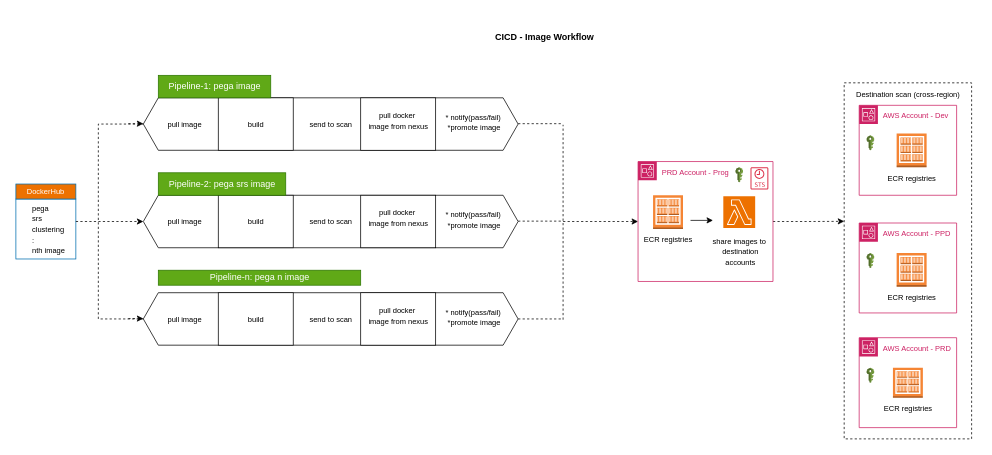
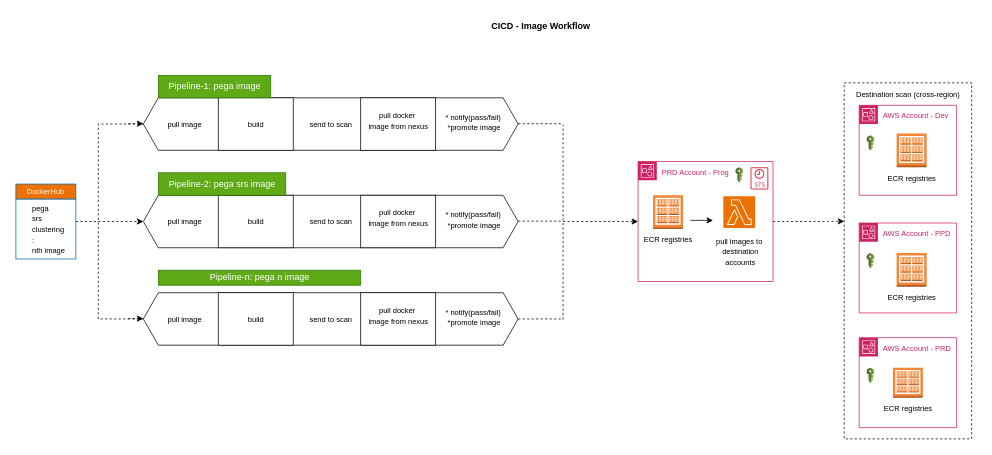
(544, 38) -> (540, 27)
(740, 252) -> (740, 252)
